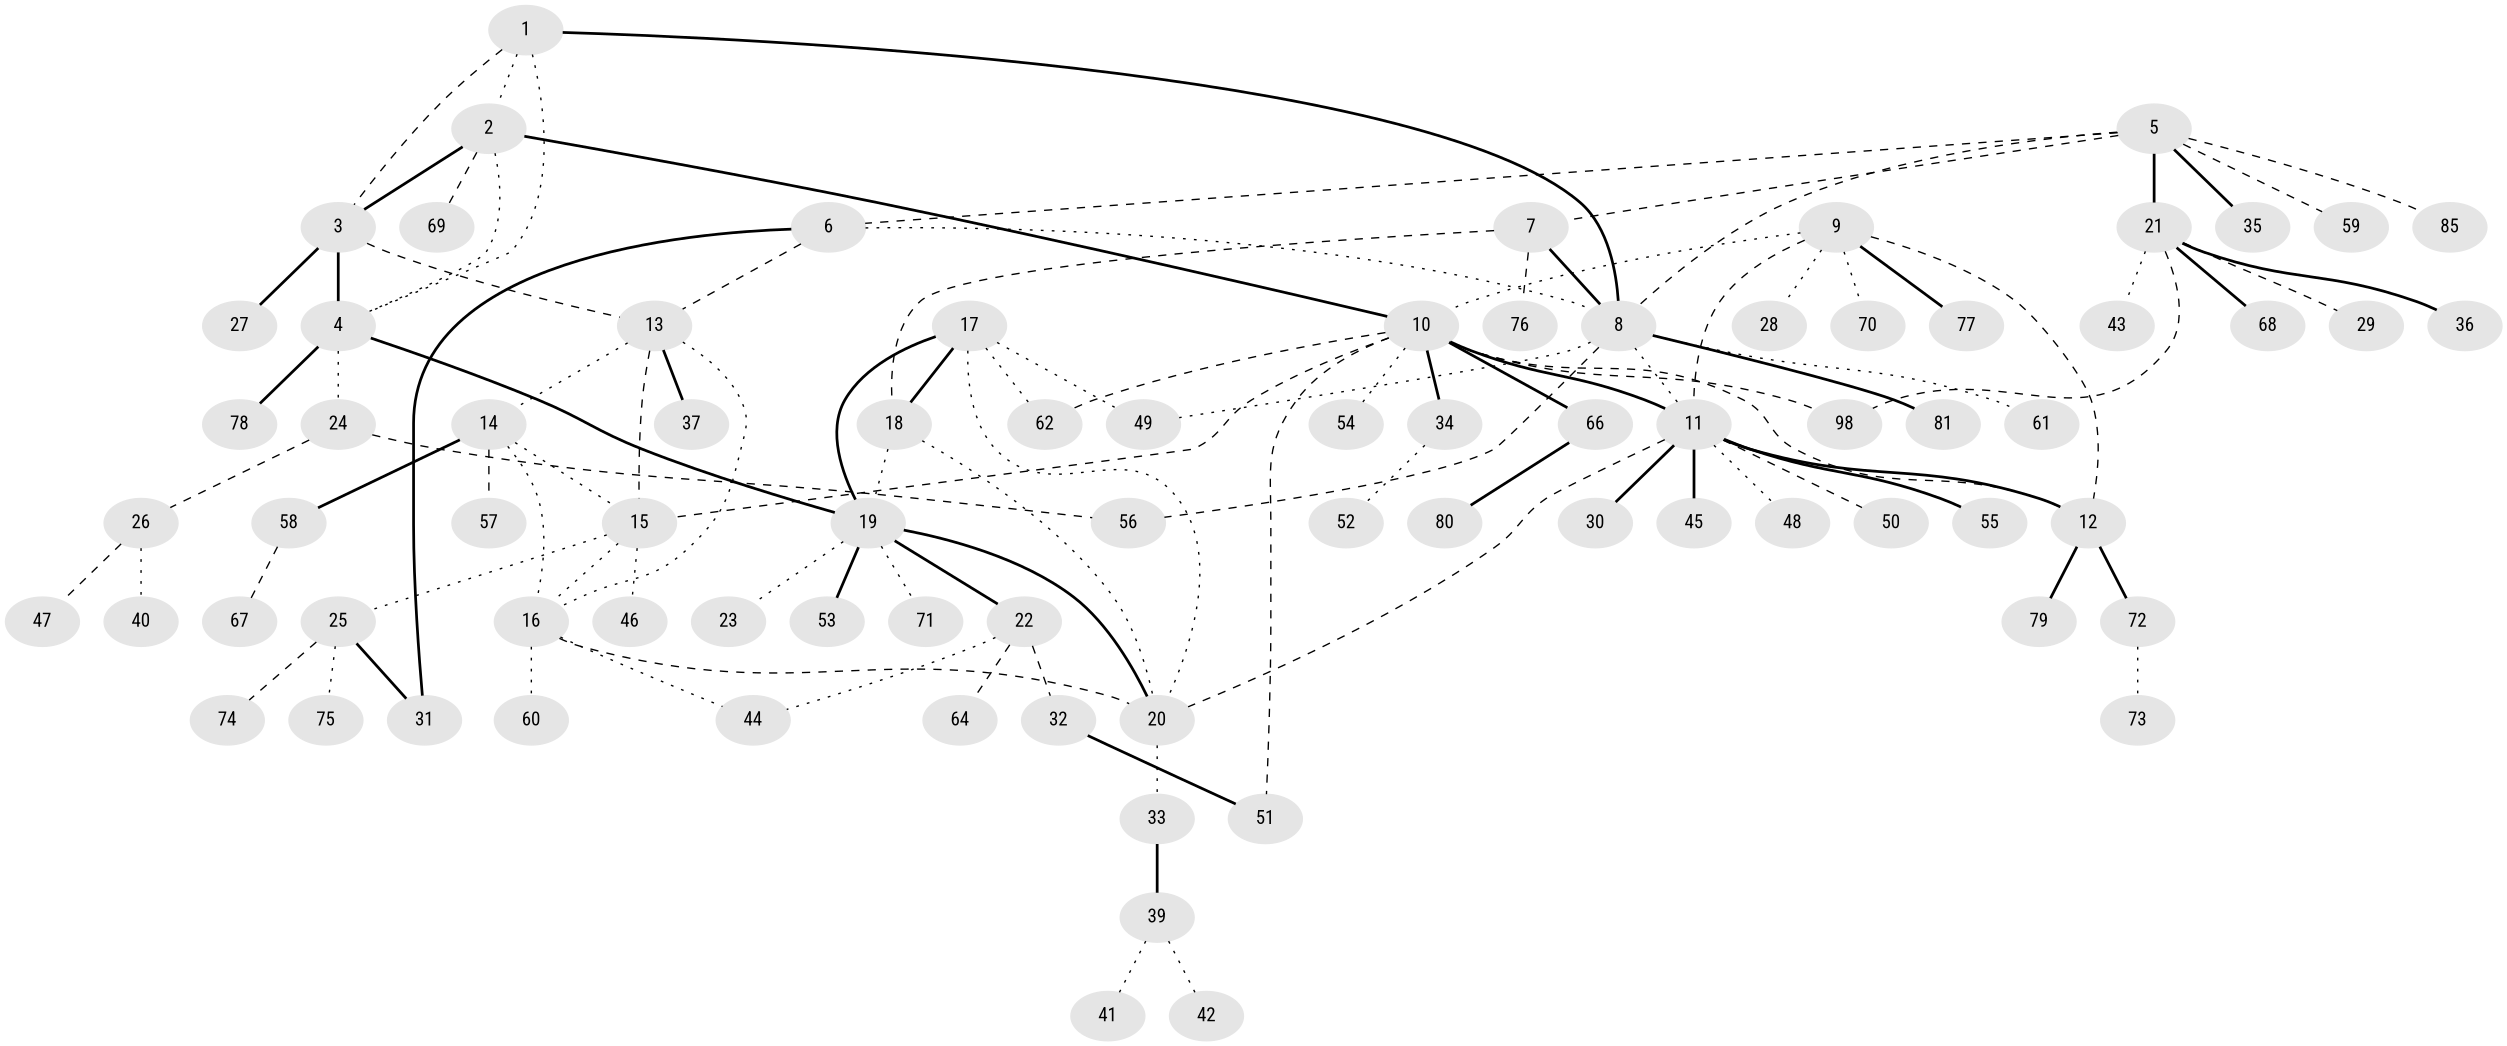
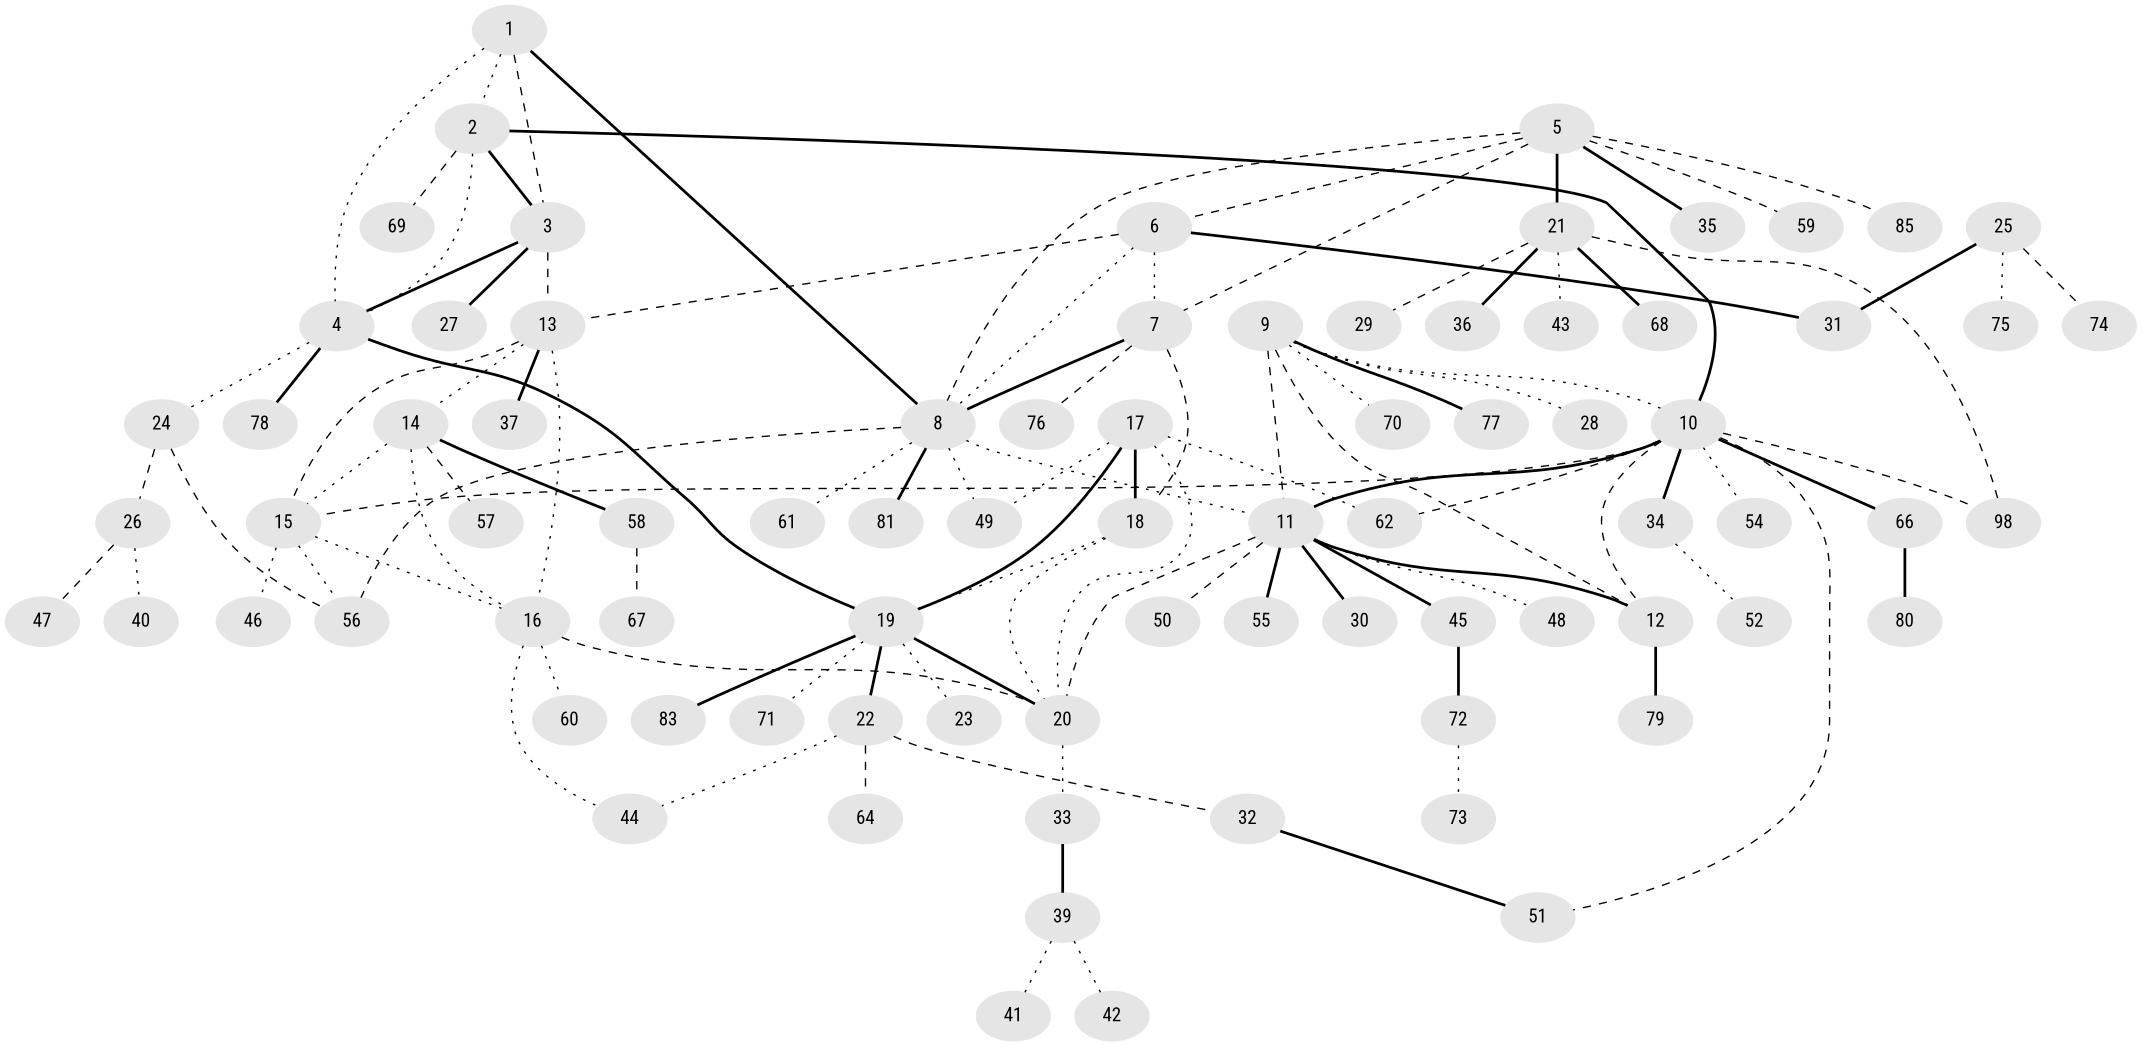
none -> (1154, 277)
(489, 572) -> (318, 572)
(2113, 572) -> (1458, 671)
(827, 622) -> (668, 720)
